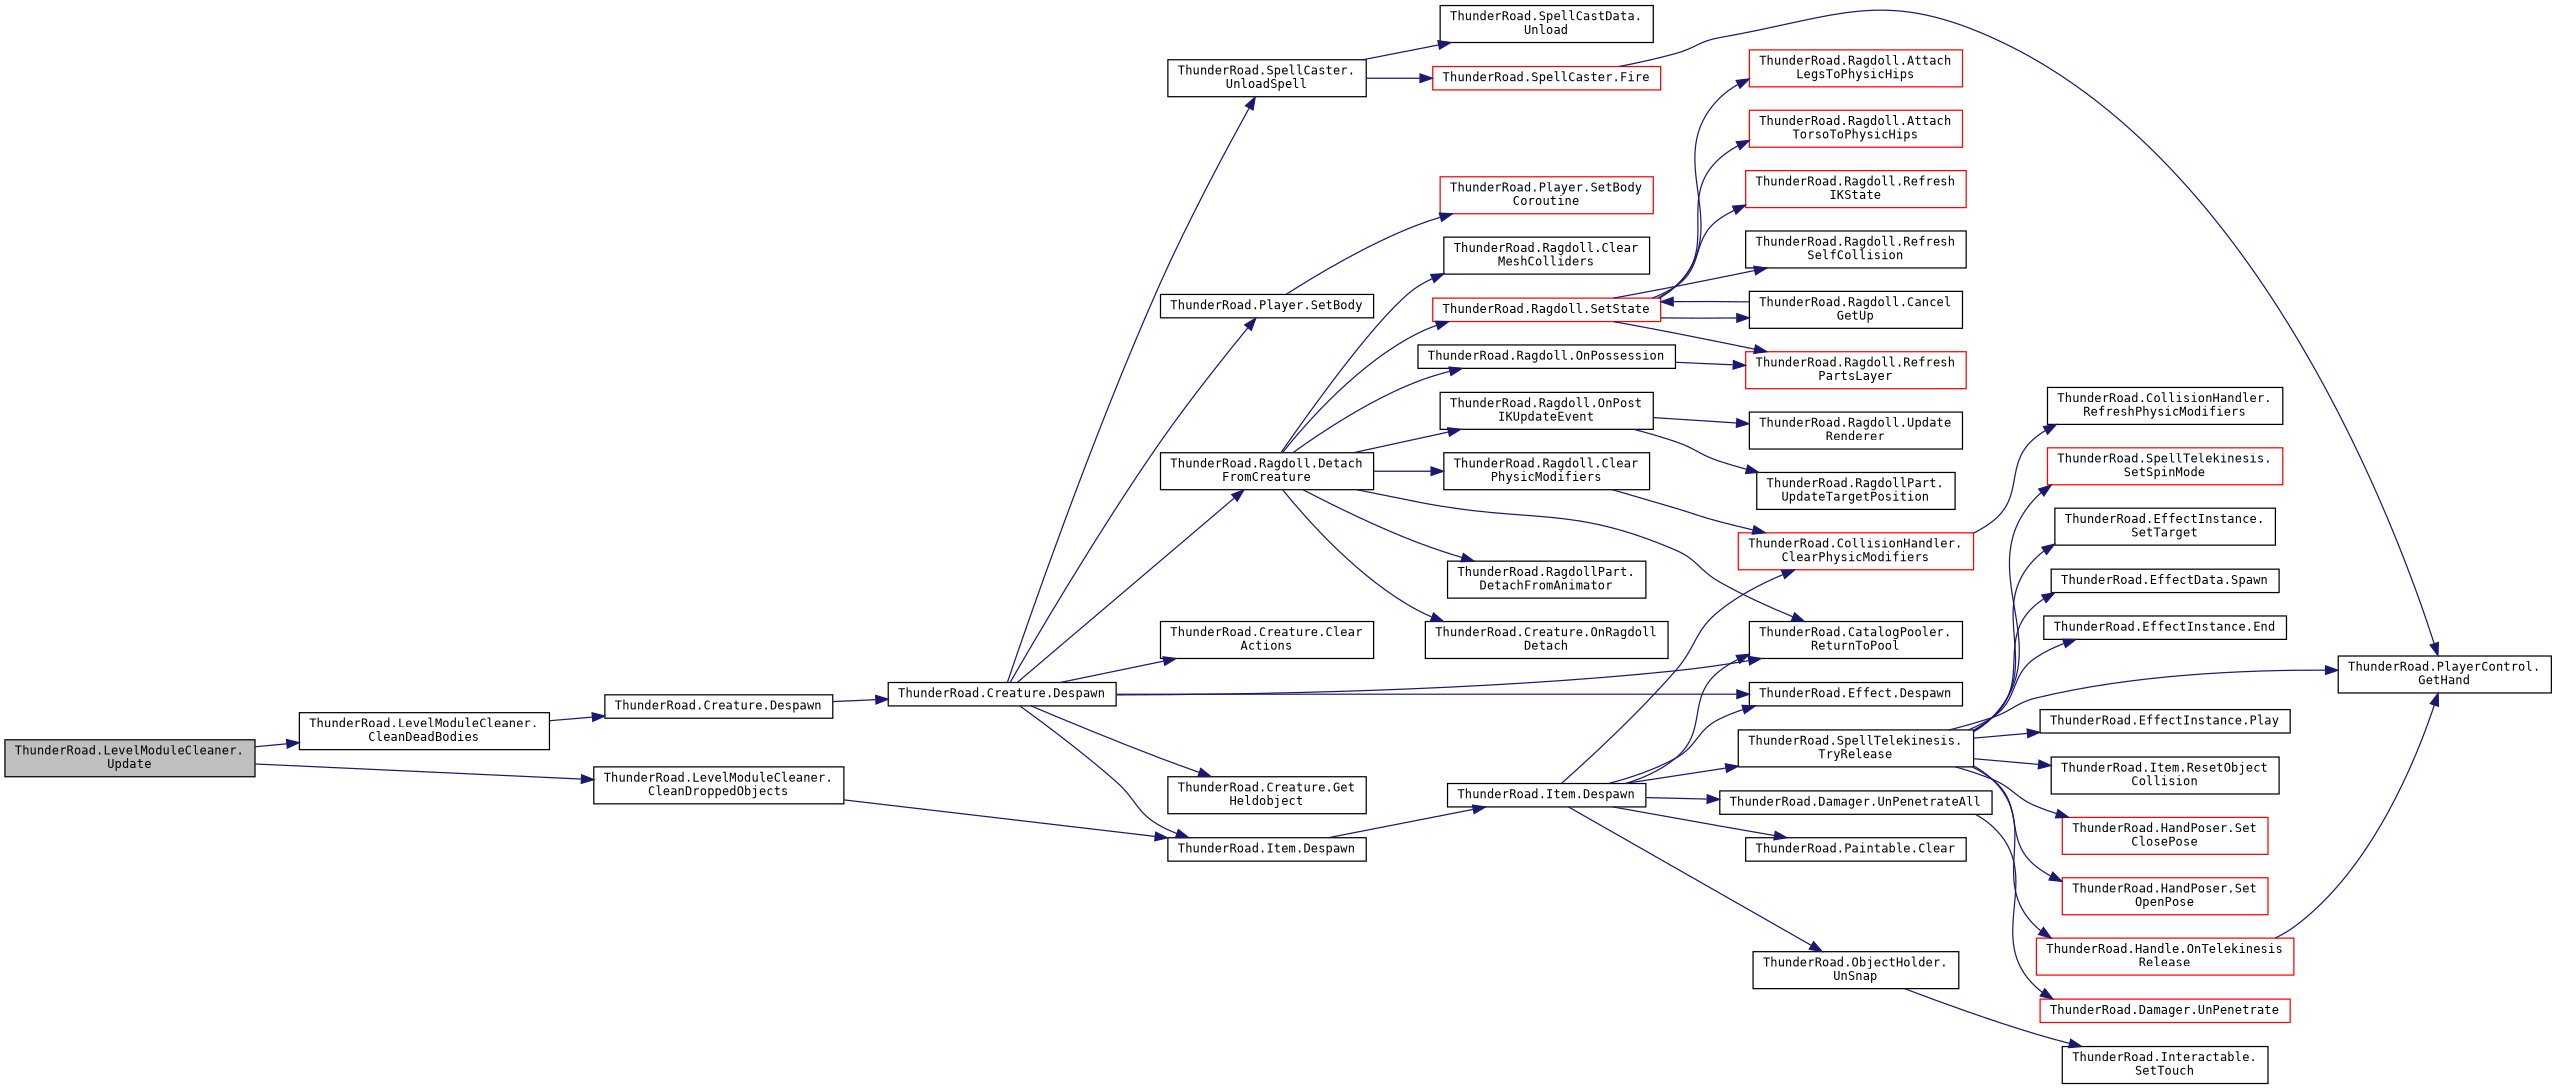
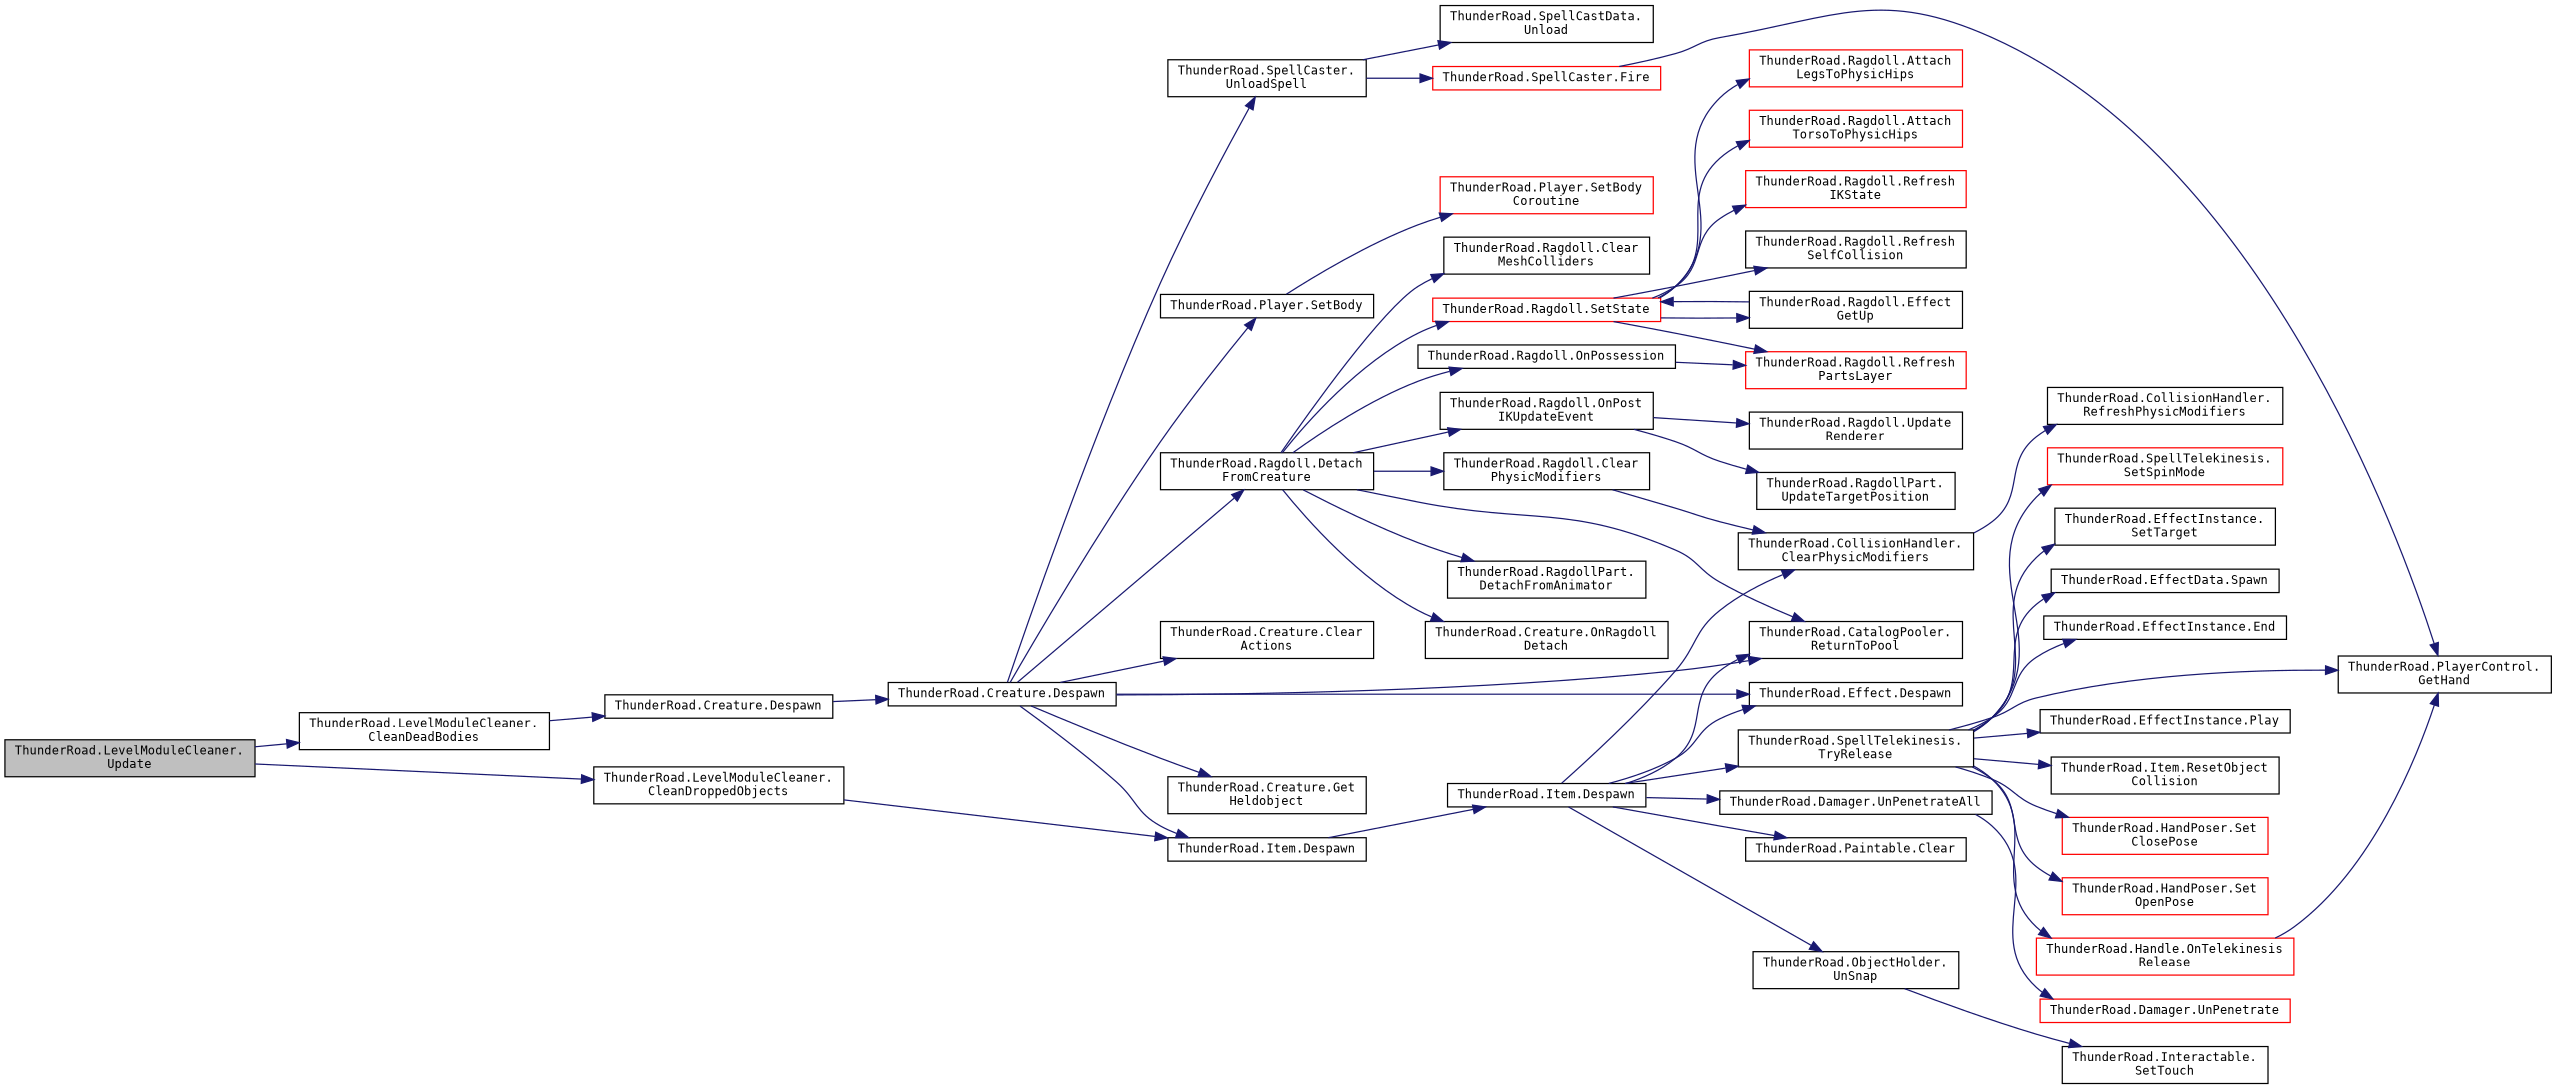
(1856, 310) -> (1856, 310)
(1856, 551) -> (1856, 551)
